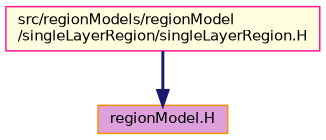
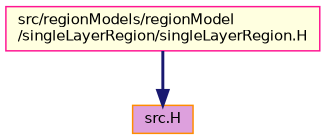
(163, 119) -> (163, 119)
